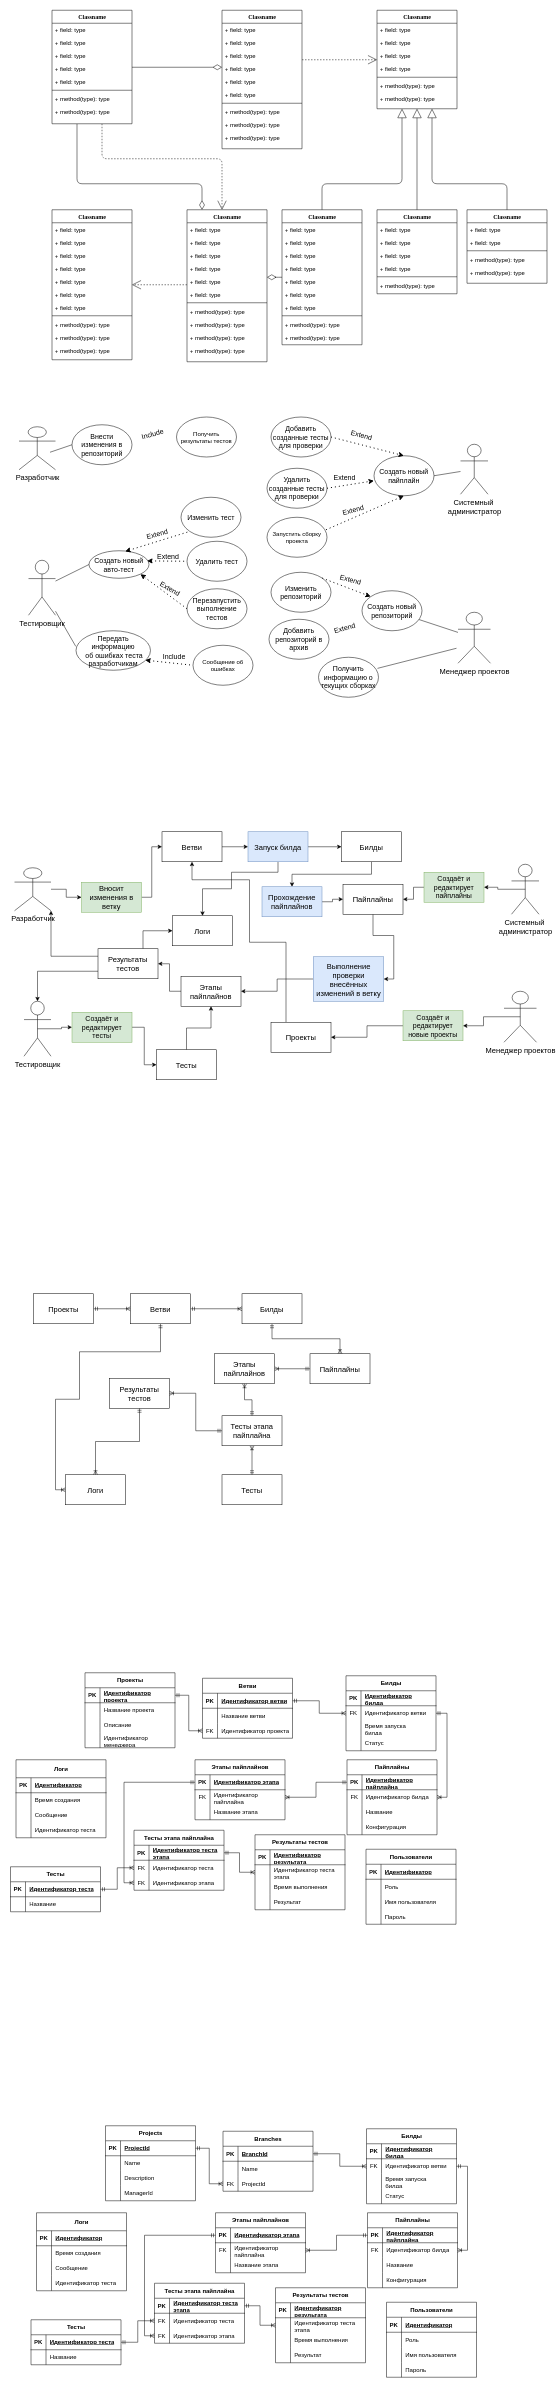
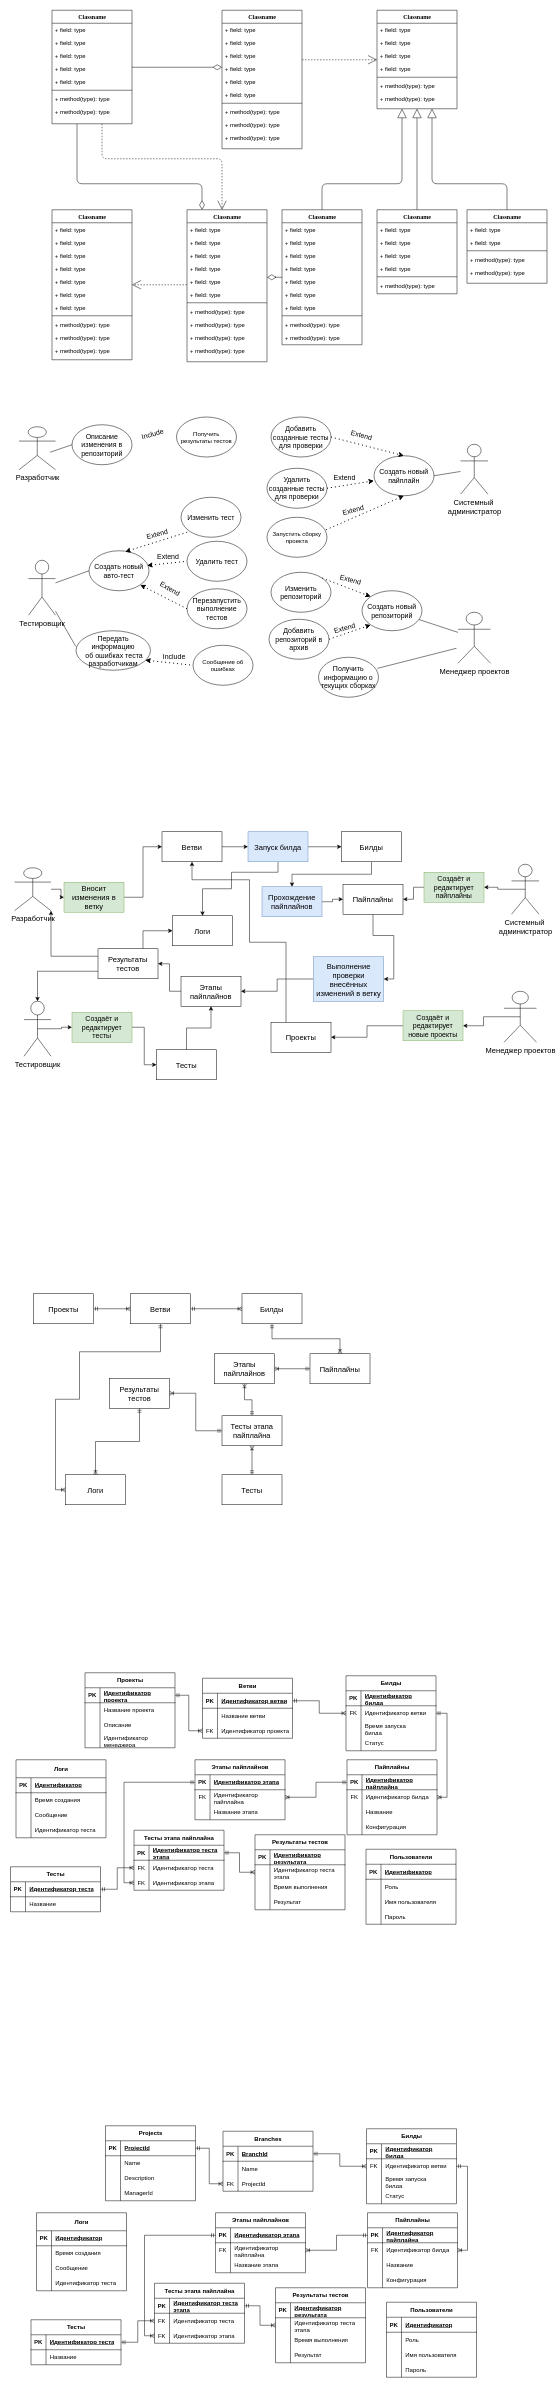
(102, 445) -> (102, 445)
(119, 565) -> (119, 571)
none -> (340, 635)
(111, 897) -> (94, 897)
